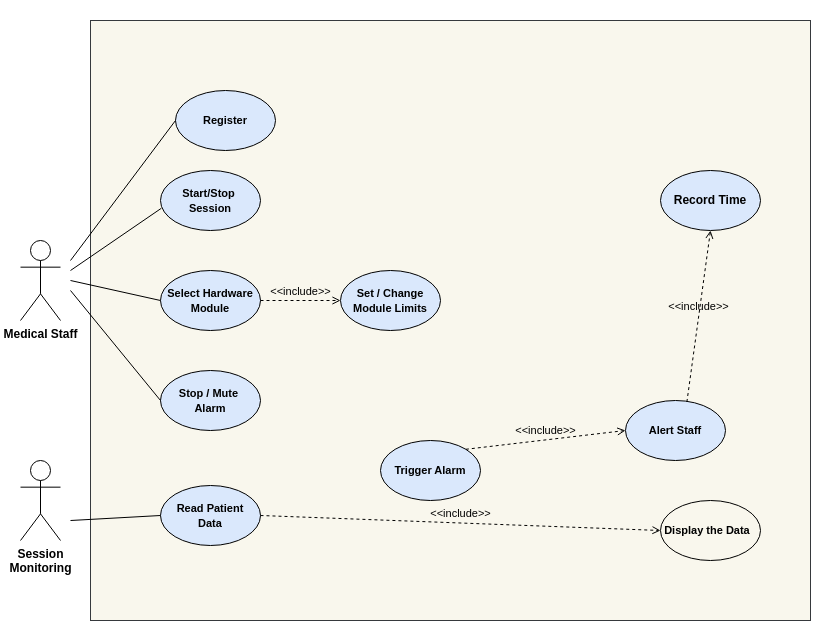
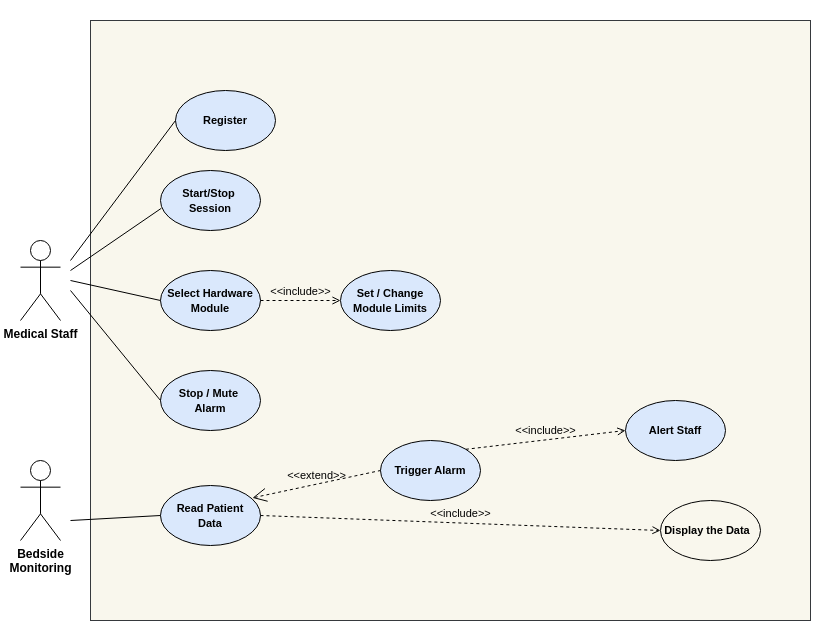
(711, 201) -> none
(699, 317) -> none
none -> (318, 484)
(41, 562) -> (41, 562)
